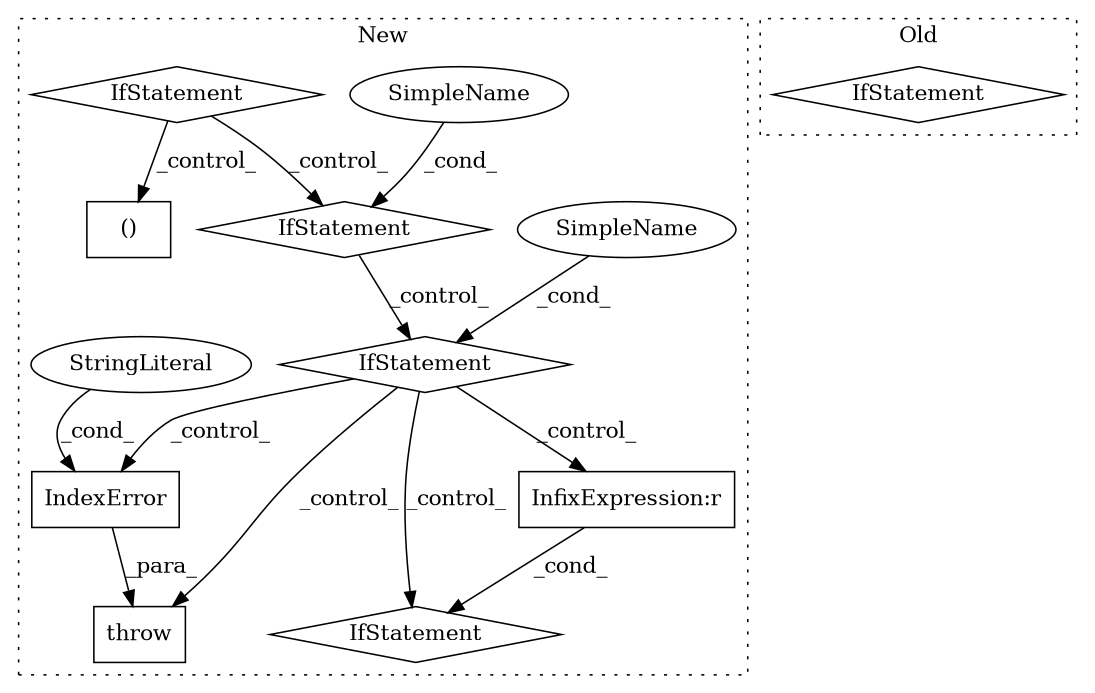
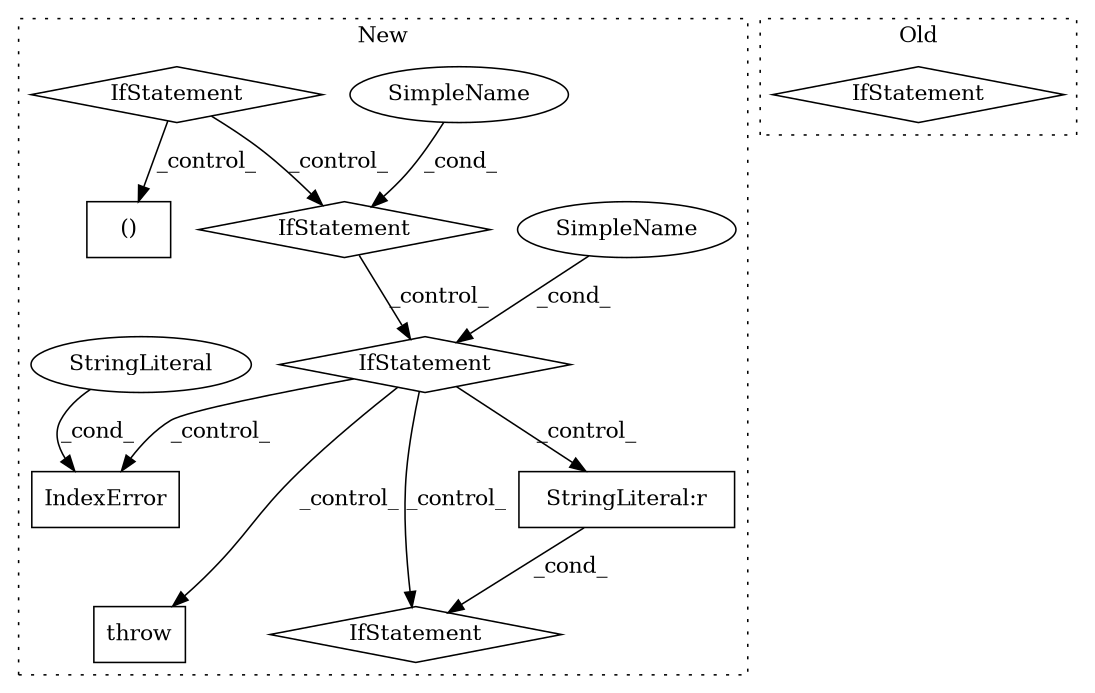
(627, 500) -> (627, 500)
(121, 559) -> none
